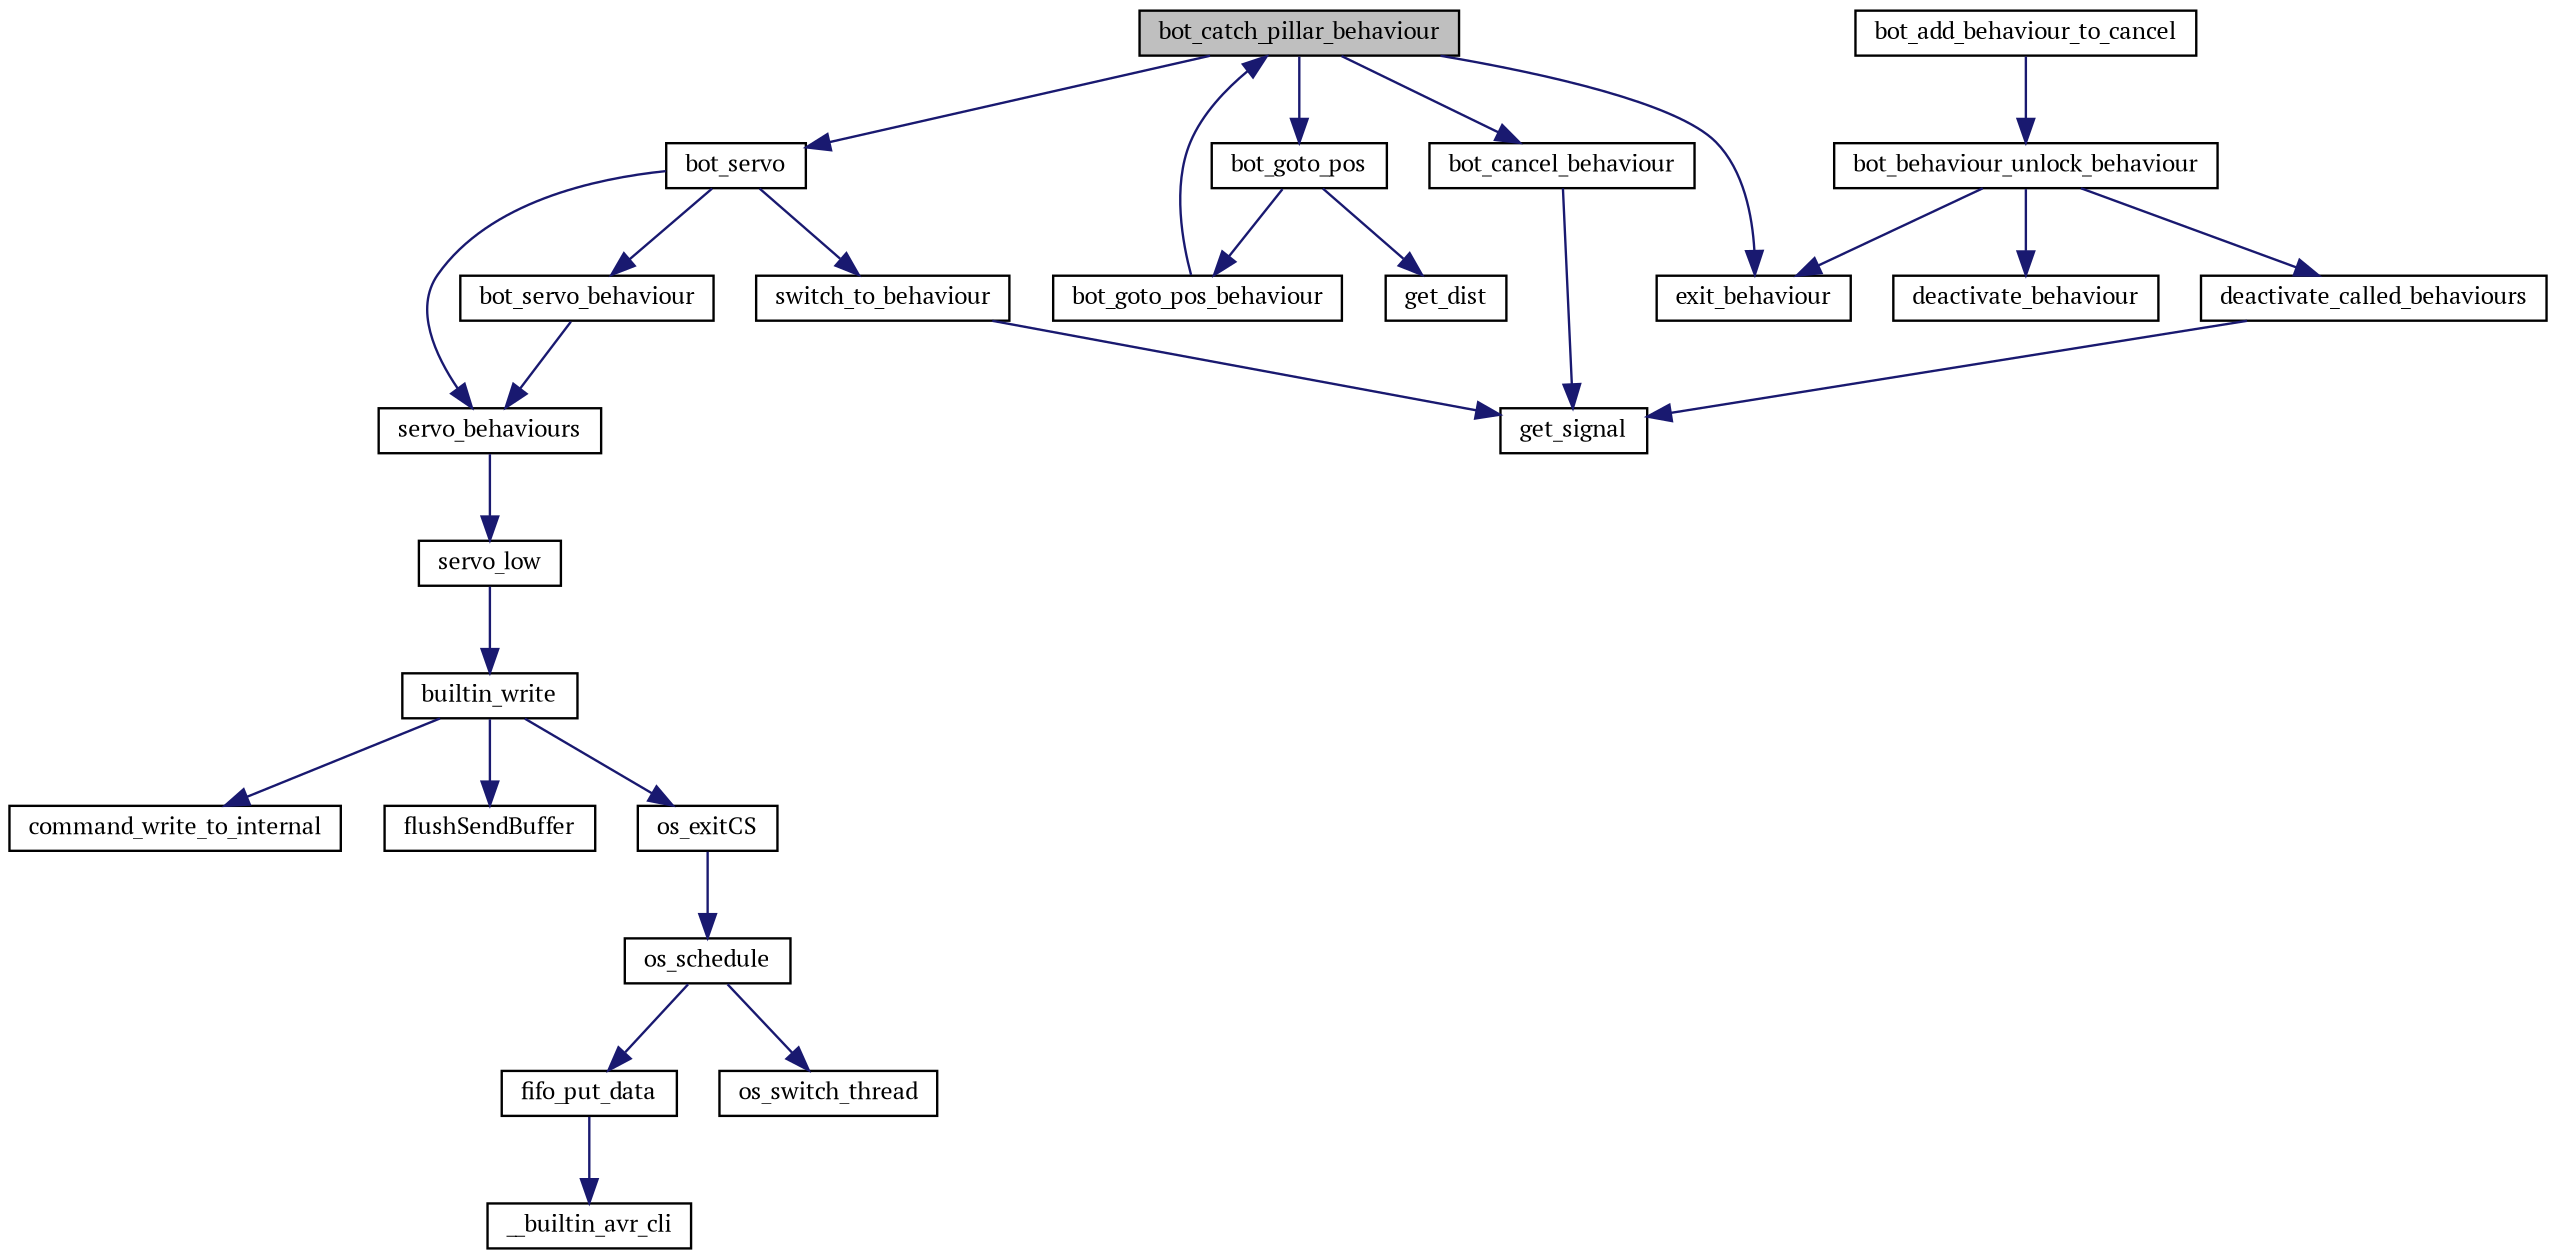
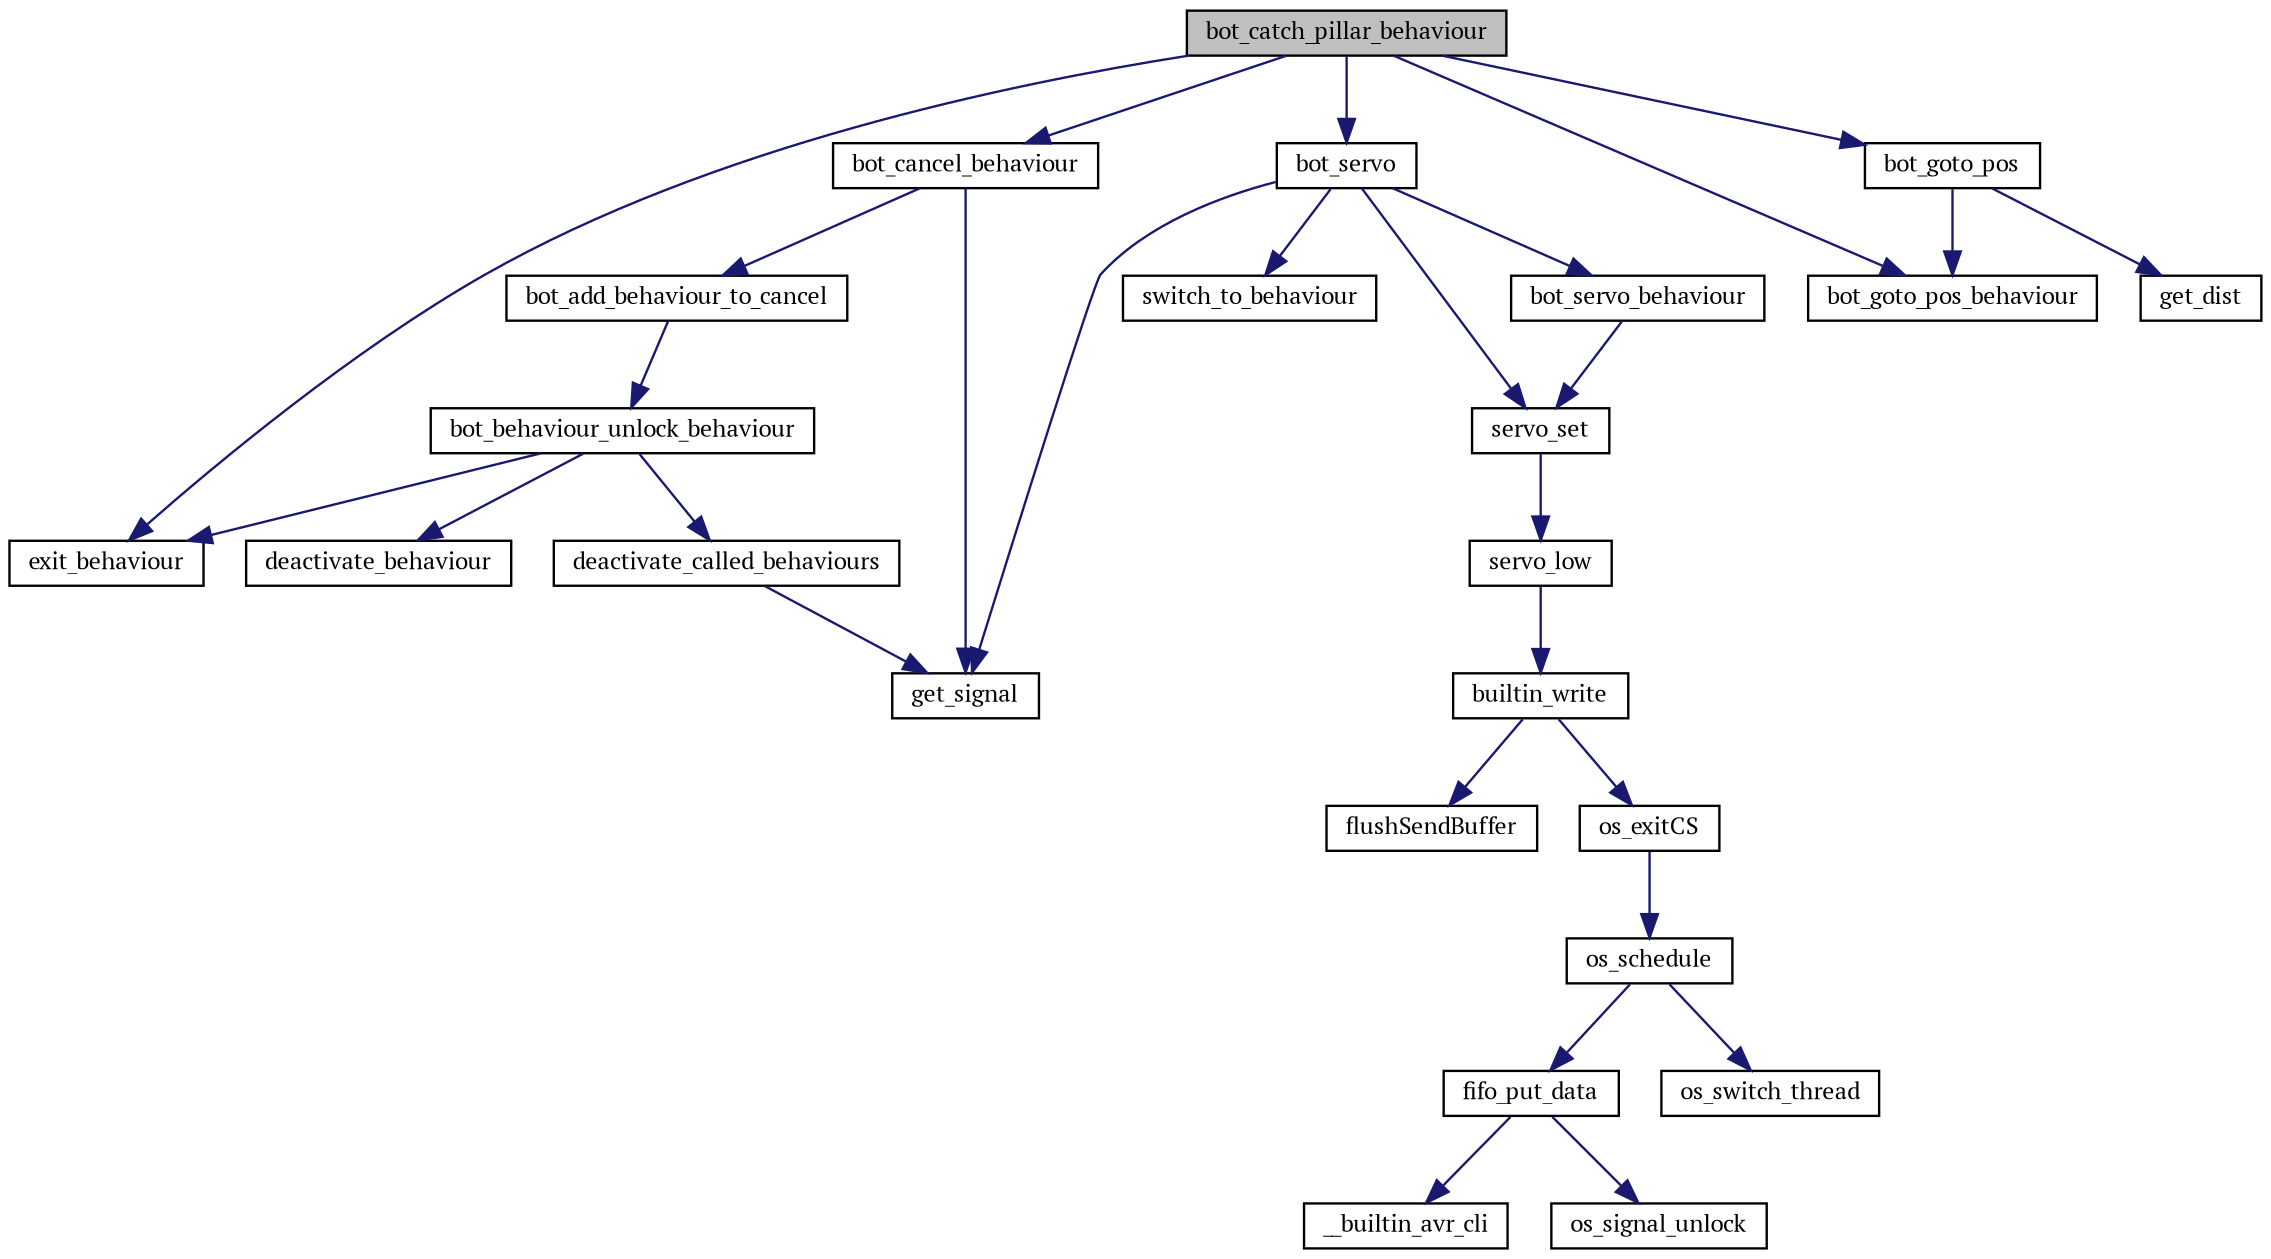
(1184, 162) -> (1639, 161)
none -> (832, 227)
(1234, 366) -> (1069, 366)
(490, 431) -> (1541, 431)
(175, 828) -> none
none -> (1659, 1226)
